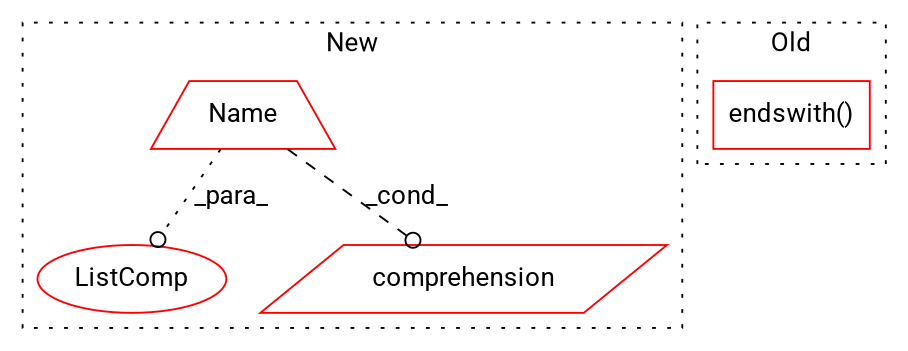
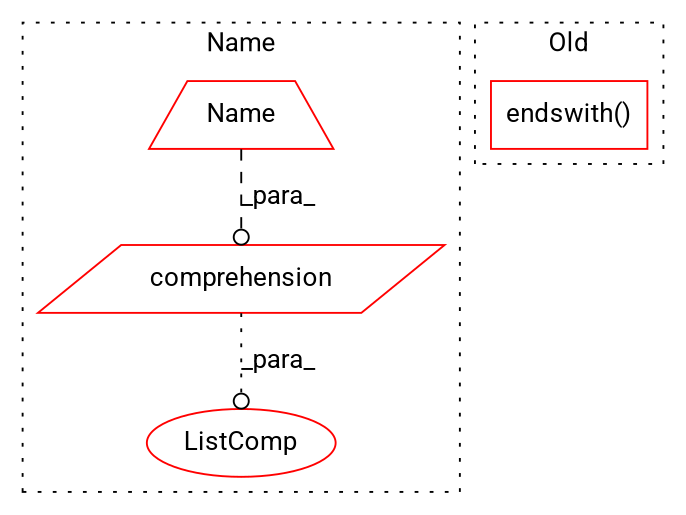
(352, 44) -> (241, 44)
(191, 191) -> (241, 353)
(407, 197) -> (279, 197)
